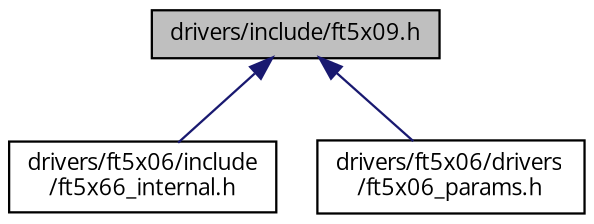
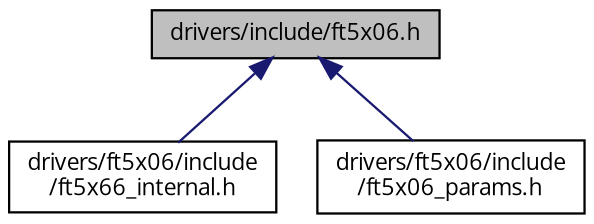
(296, 34) -> (296, 34)
(451, 177) -> (451, 177)
